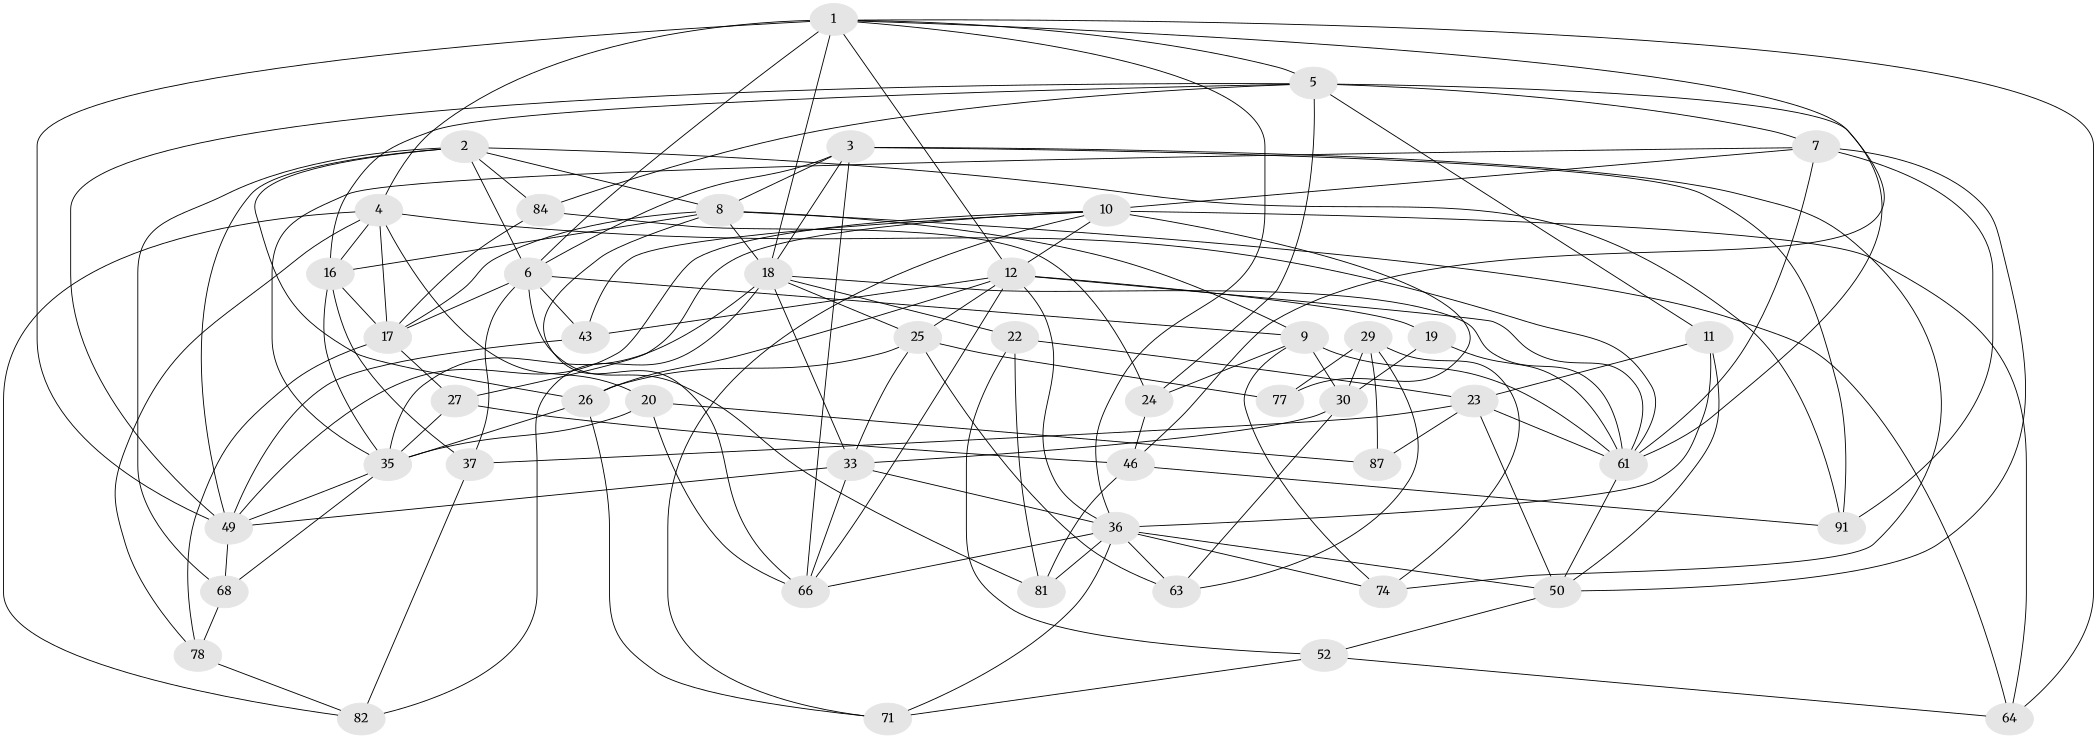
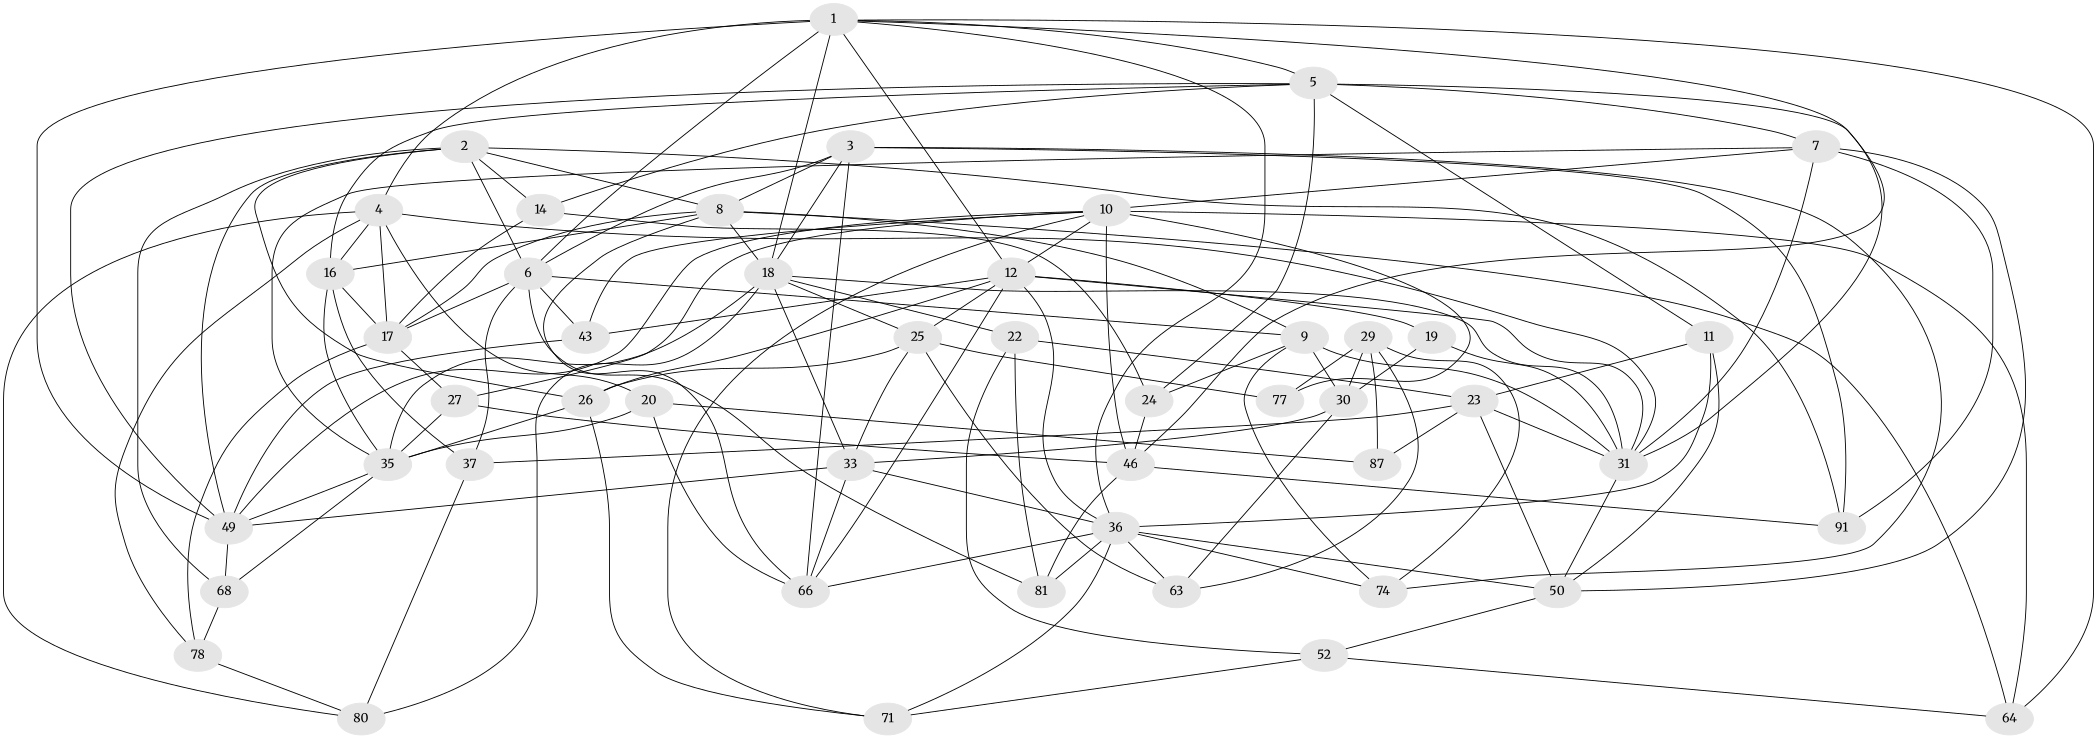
(541, 210) -> (541, 210)
none -> (1109, 338)
(1624, 465) -> (1624, 465)
(361, 719) -> (361, 719)
